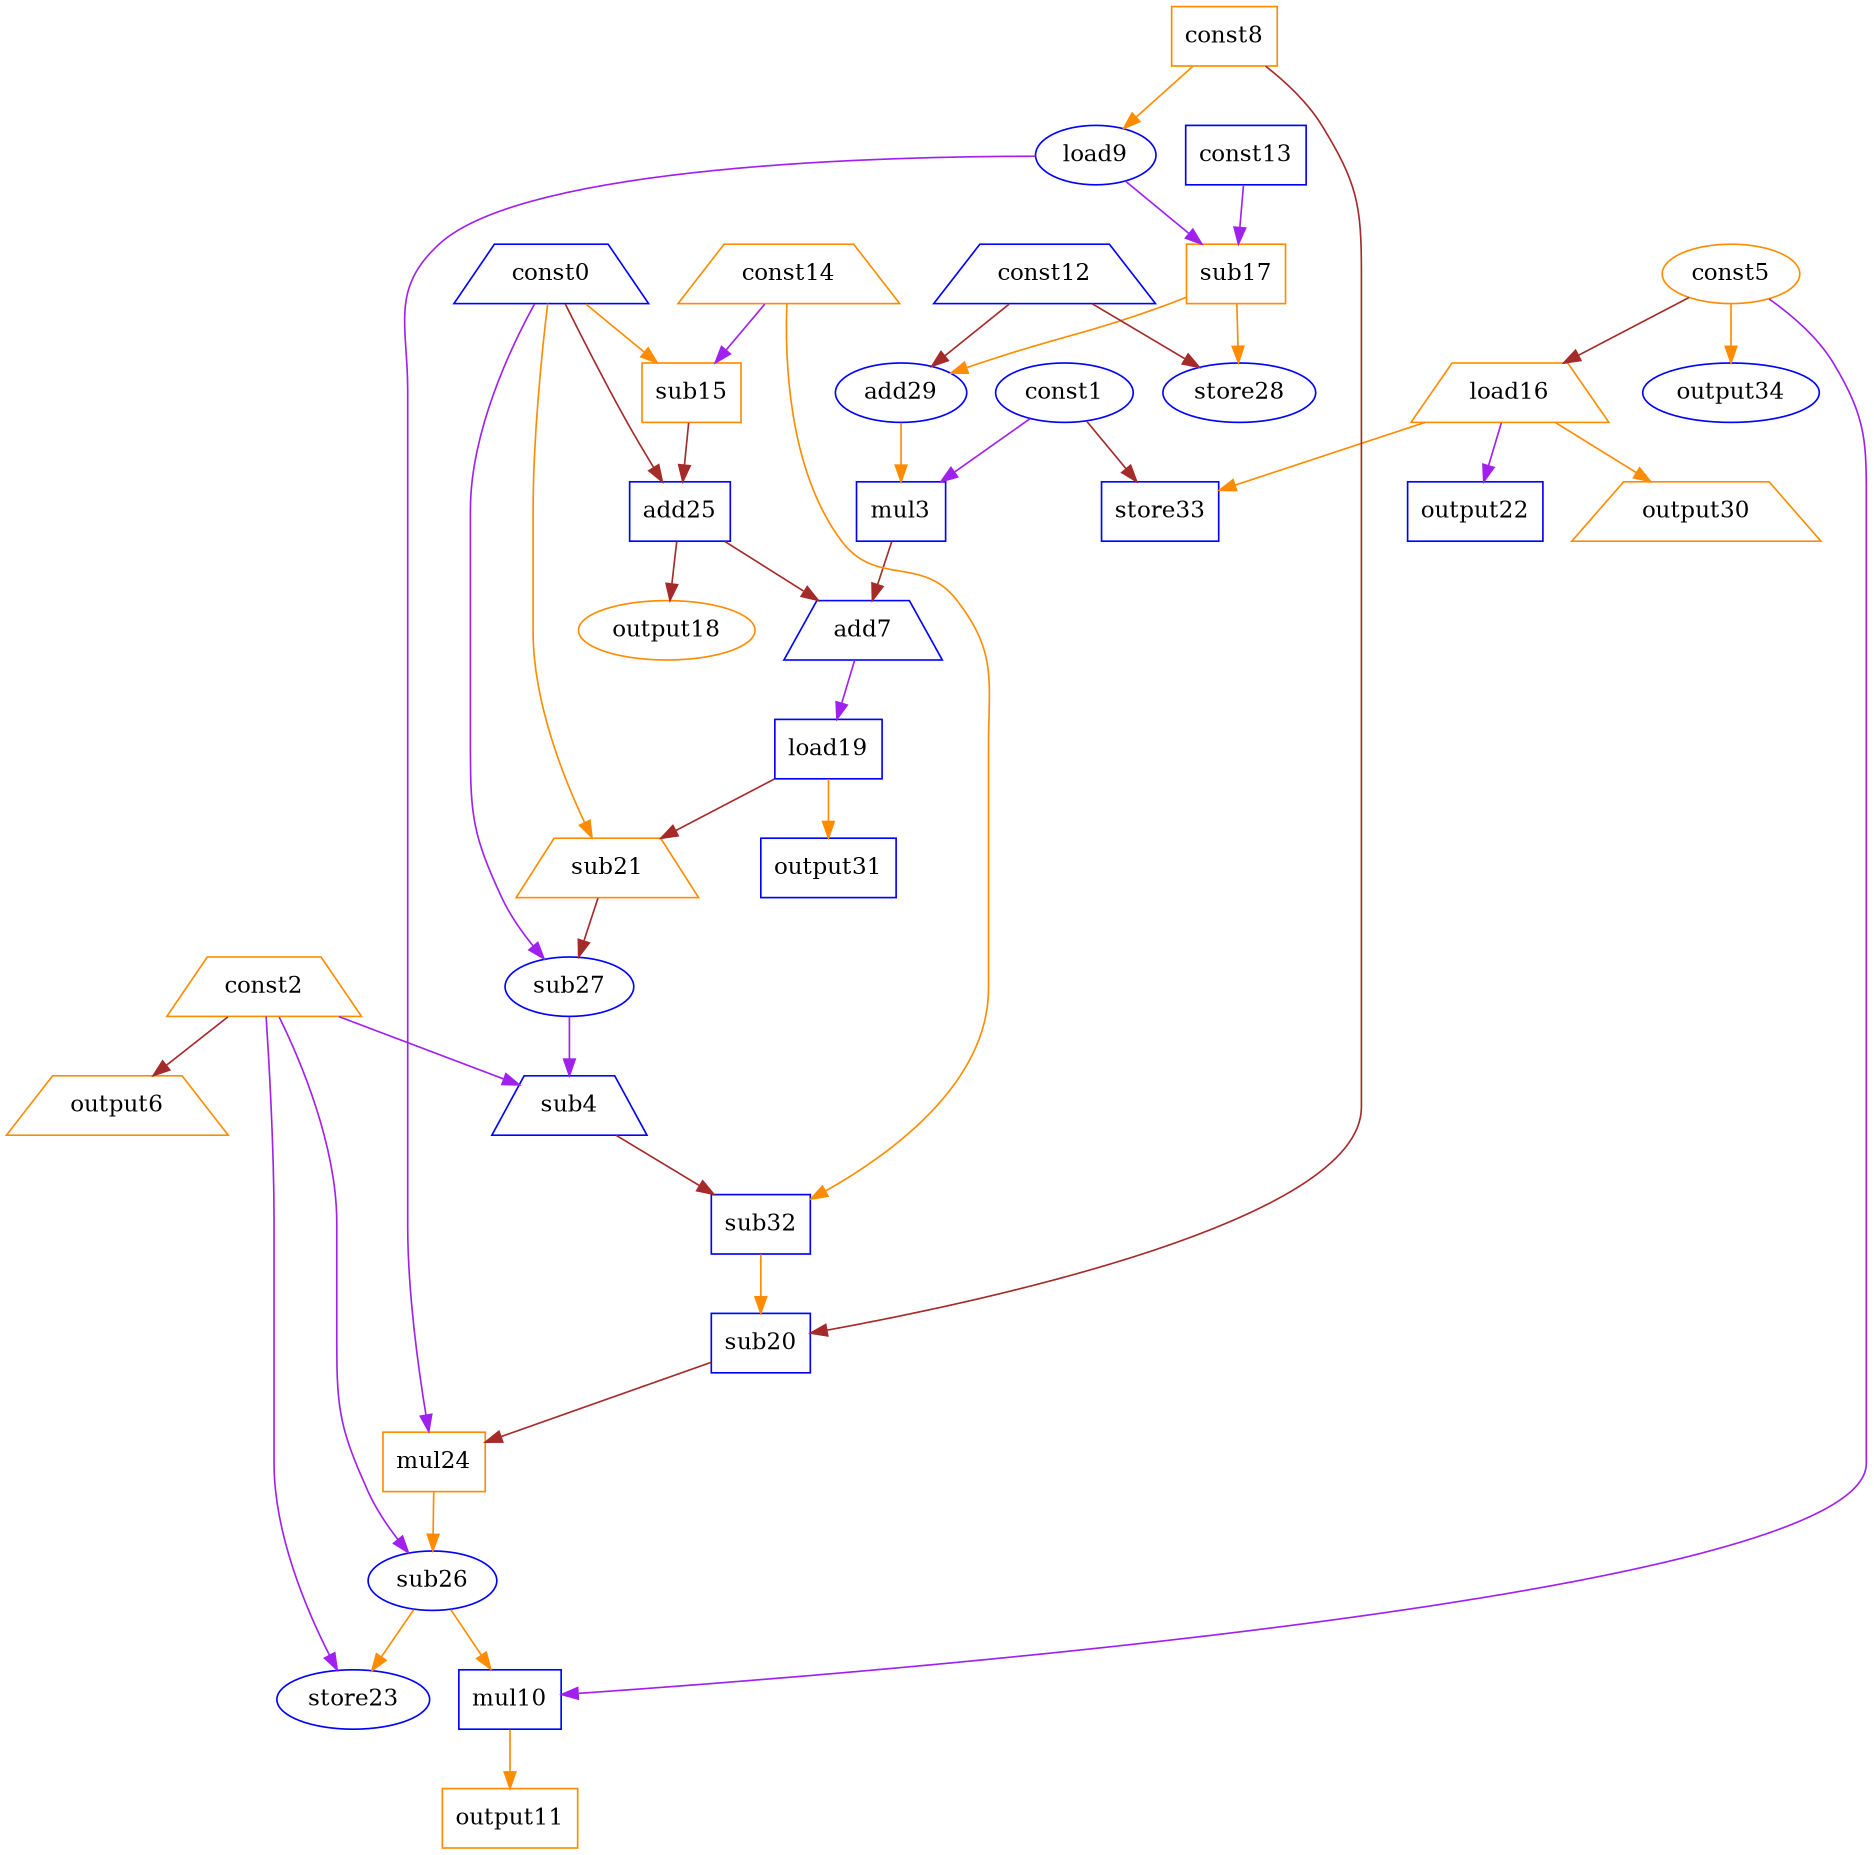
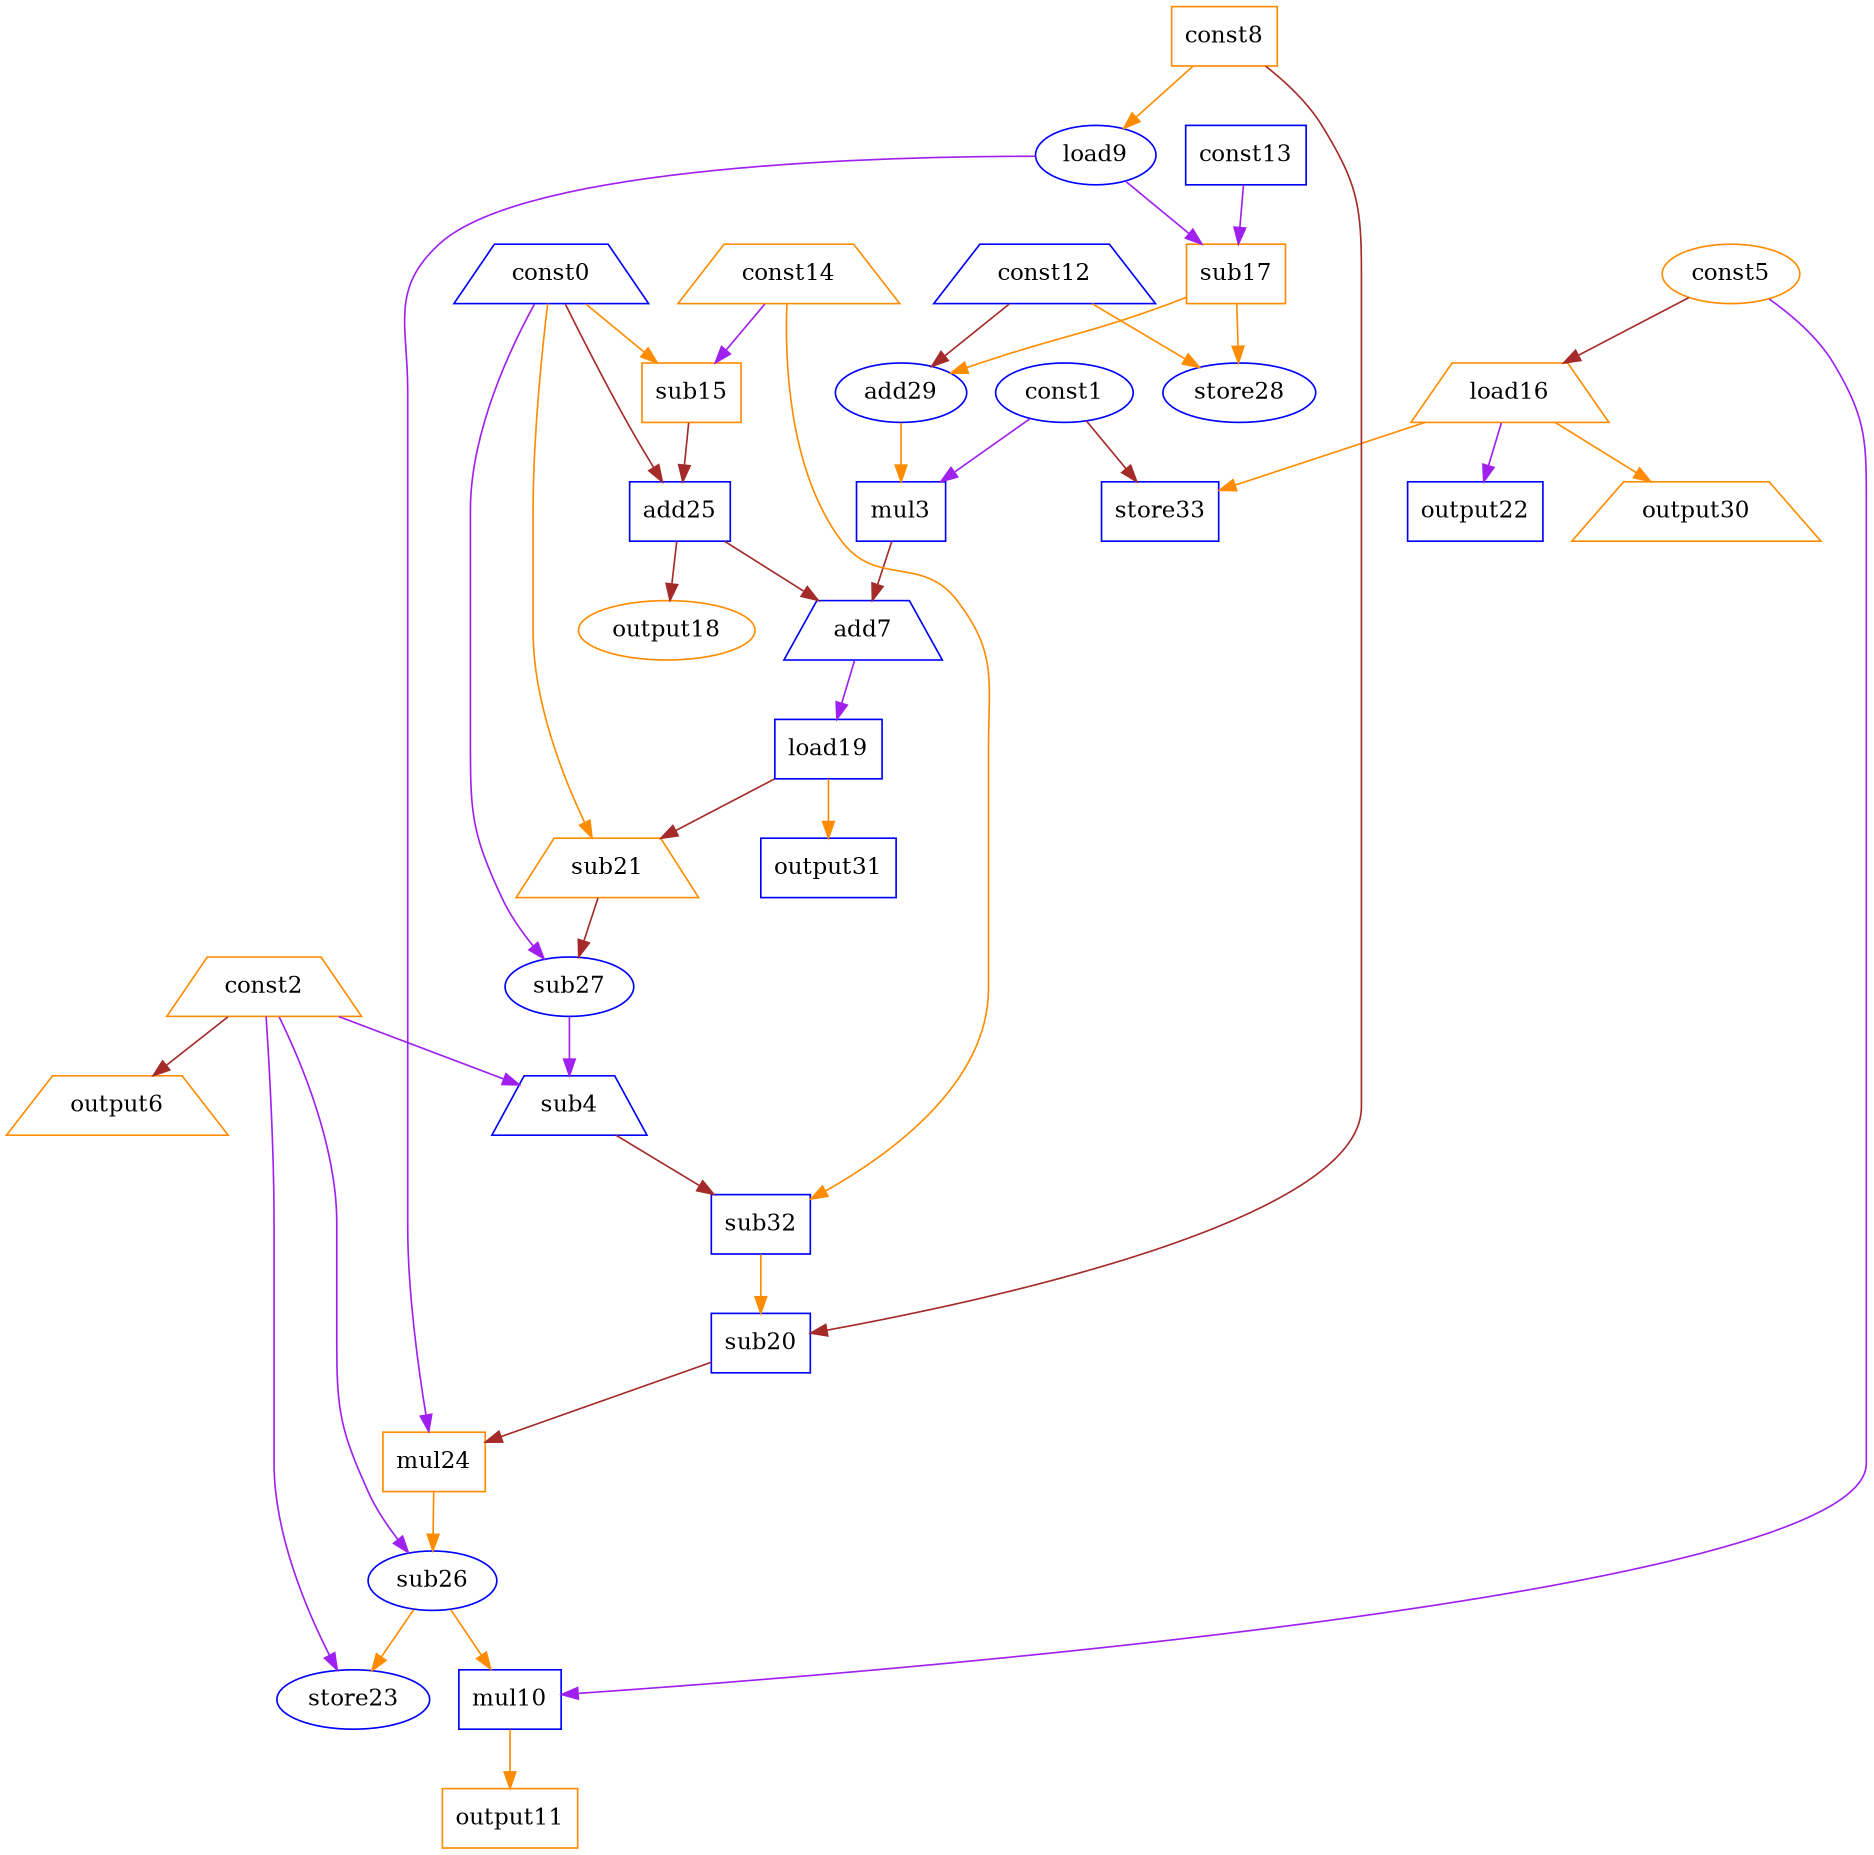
(1139, 331) -> (1139, 331)
(1731, 393) -> none
